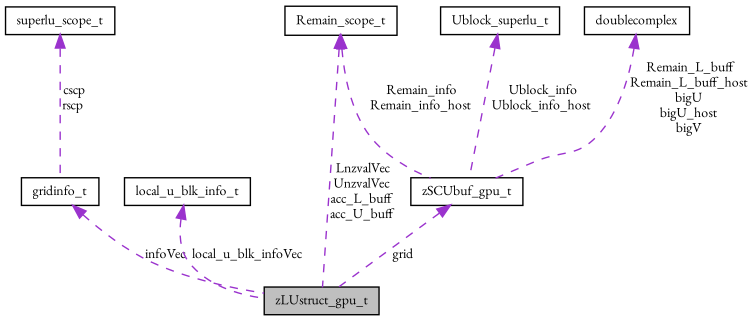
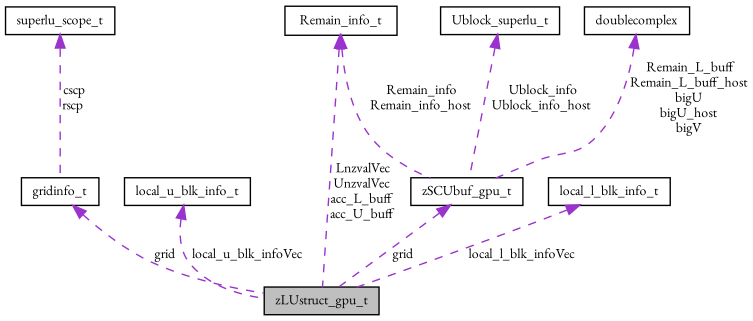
(341, 21) -> (341, 21)
none -> (609, 192)
(164, 255) -> (164, 255)
